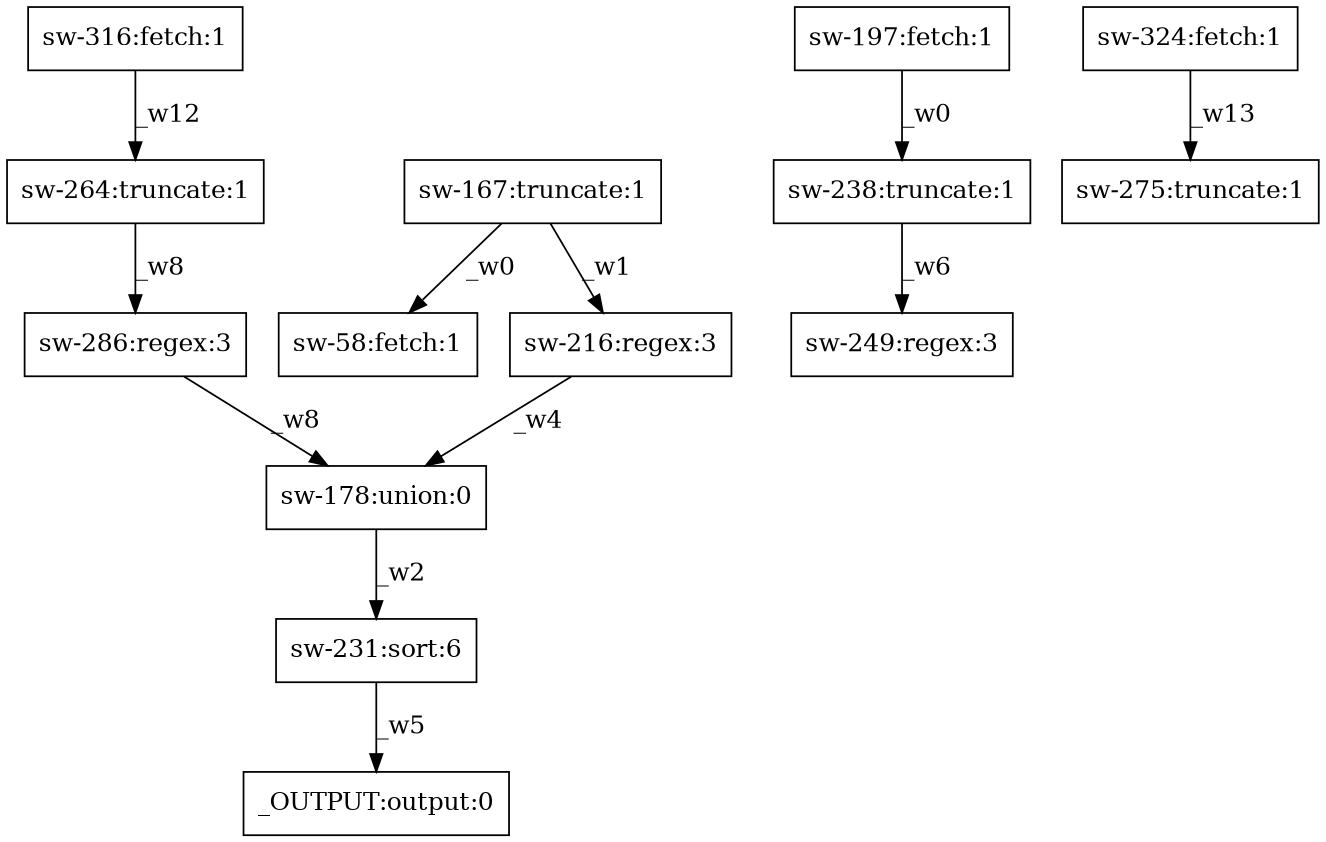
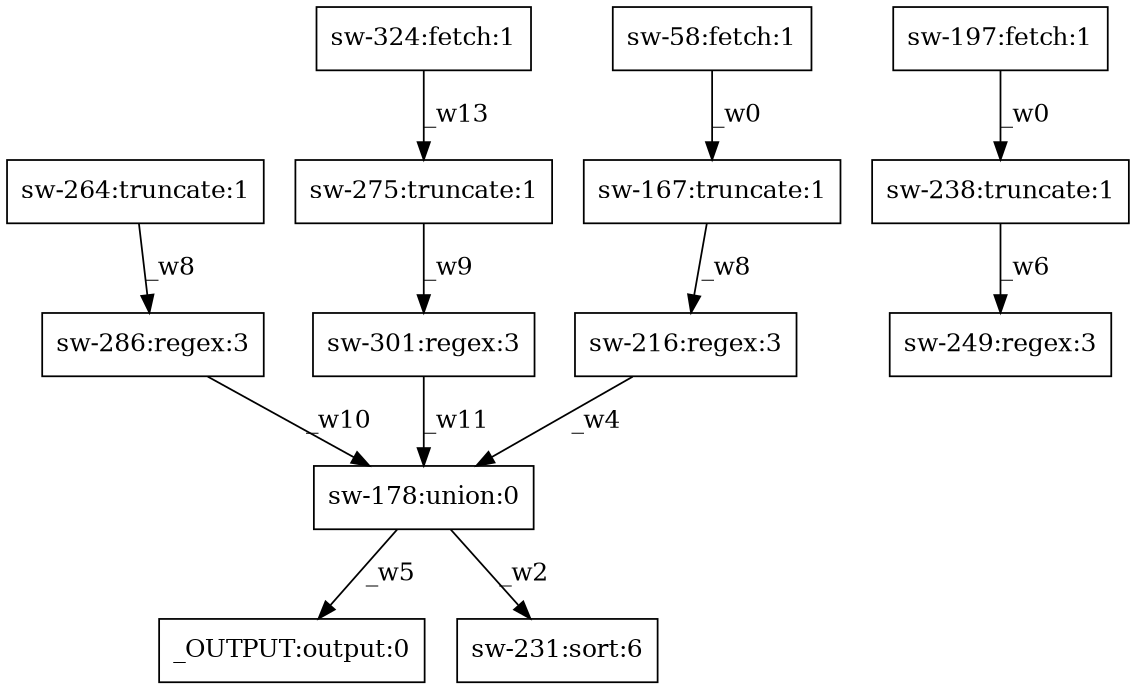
(135, 39) -> none
(462, 262) -> (712, 106)
(607, 268) -> (726, 268)
none -> (424, 345)
(295, 421) -> (338, 421)
(376, 718) -> (364, 567)
